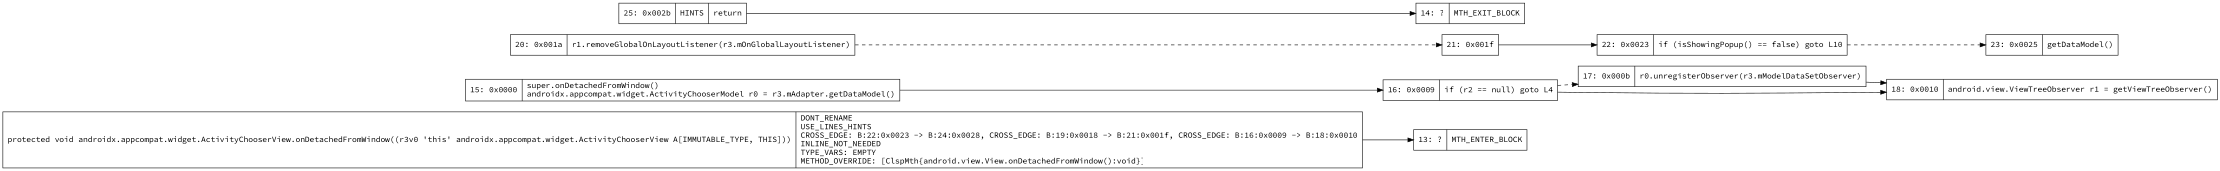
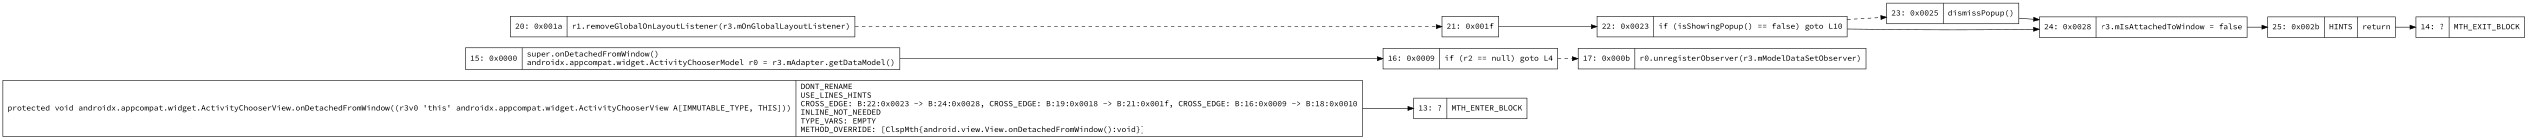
none -> (2143, 27)
(2080, 45) -> (1981, 13)
(2052, 90) -> none
